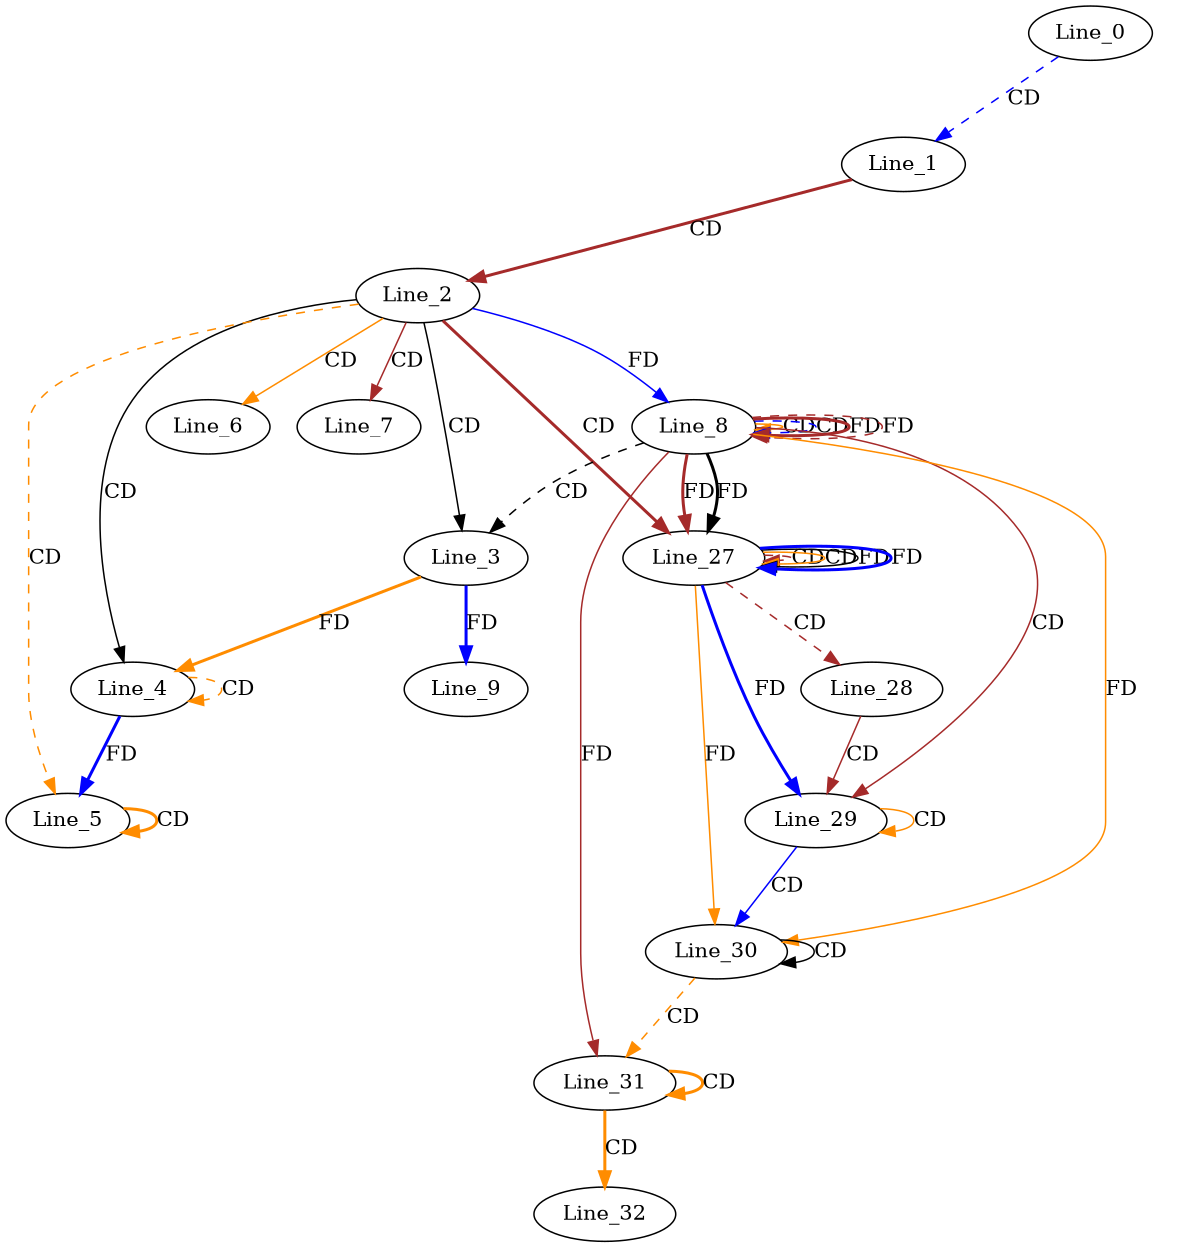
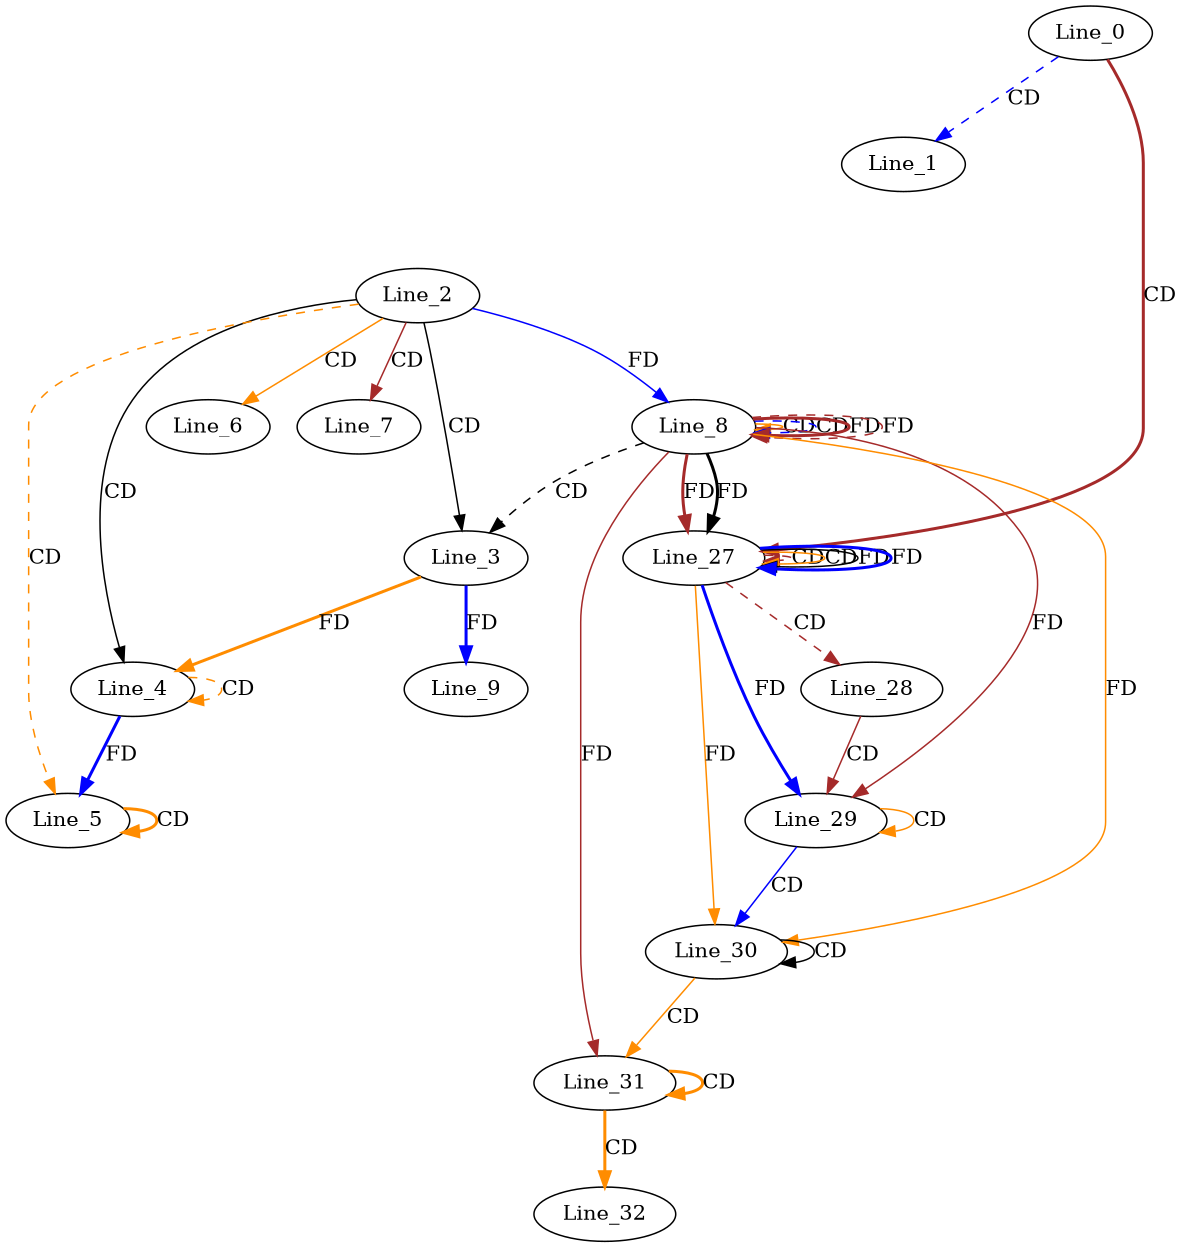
(668, 228) -> none
(550, 421) -> (1139, 440)
(1048, 624) -> (1048, 624)
(666, 1011) -> (666, 1011)
